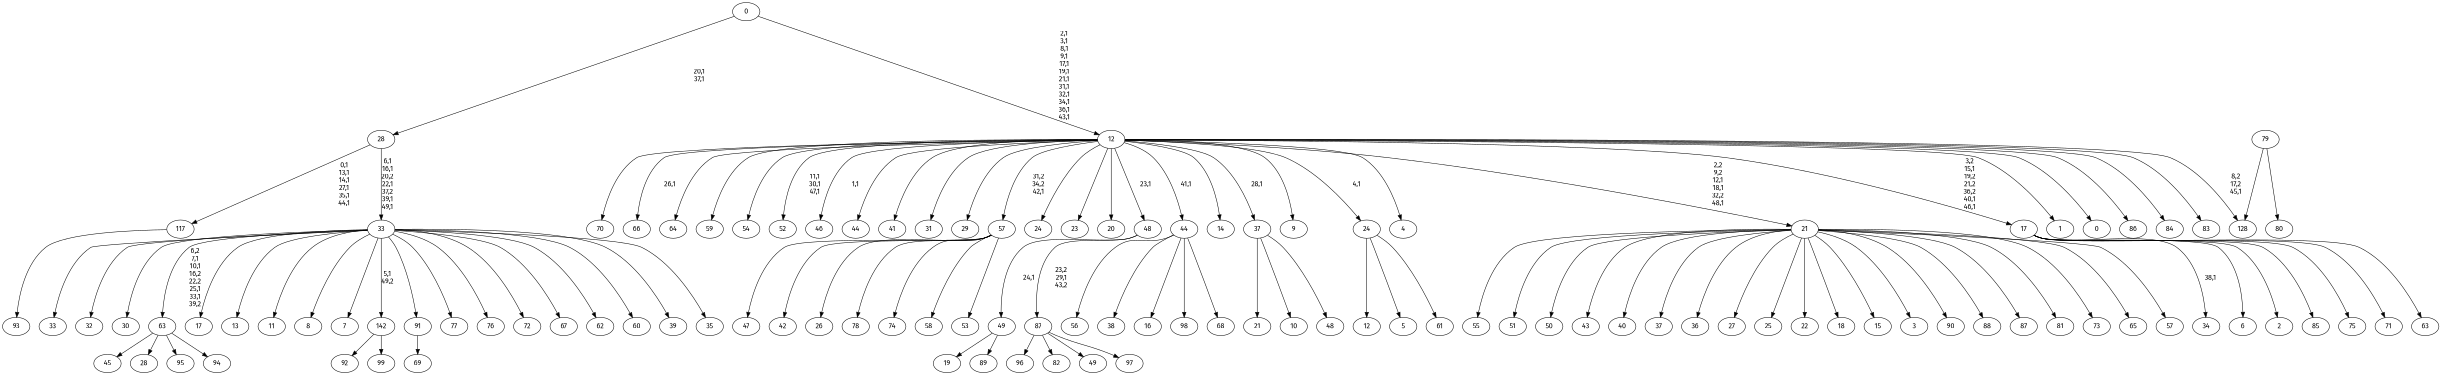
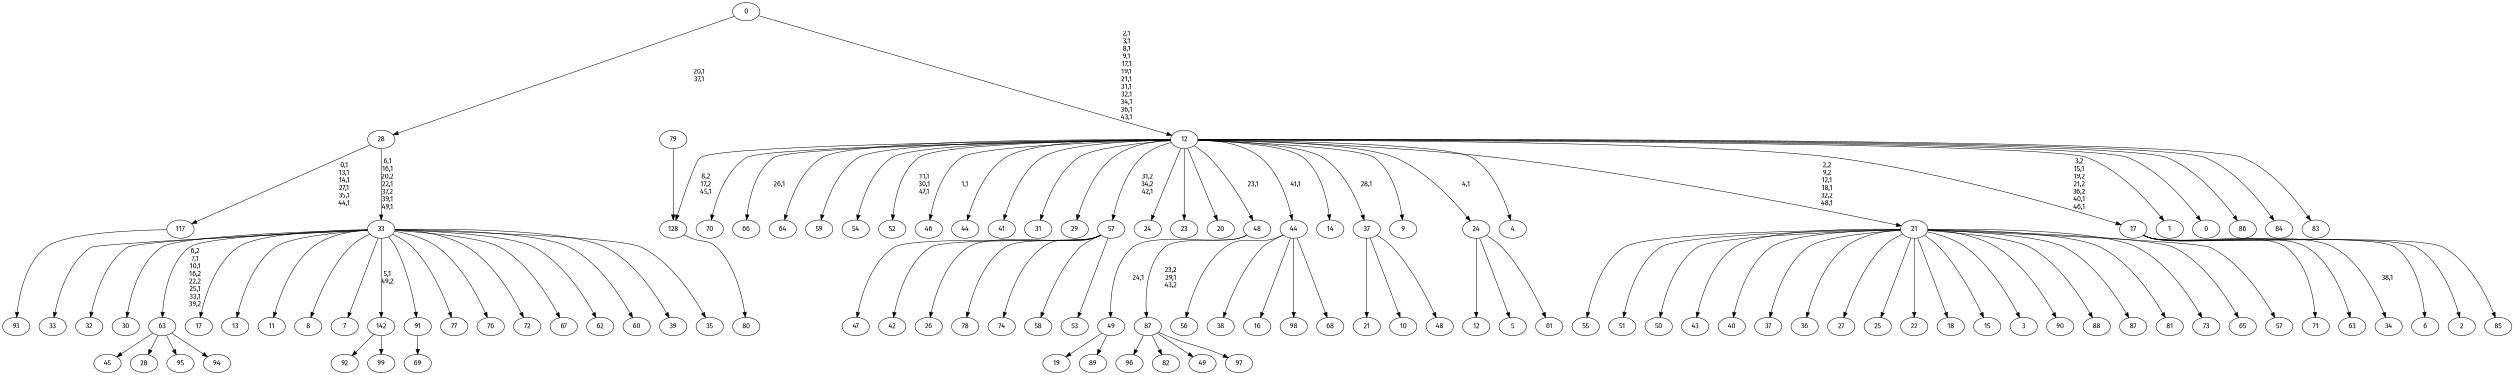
(2272, 182) -> (728, 262)
(2352, 326) -> none
